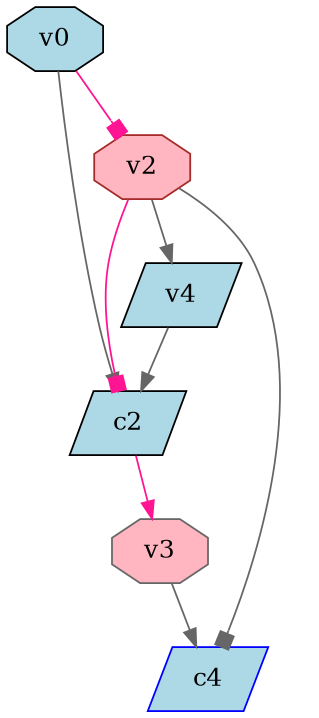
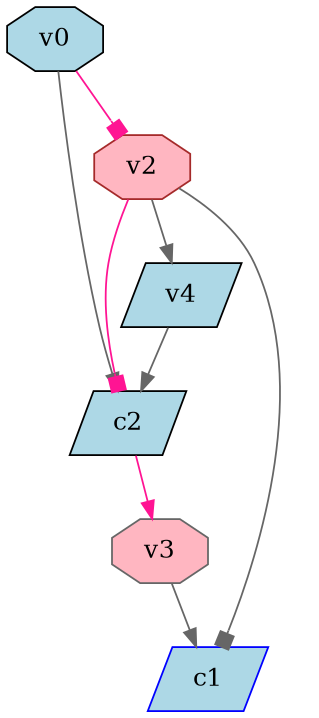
(208, 679) -> (208, 679)
